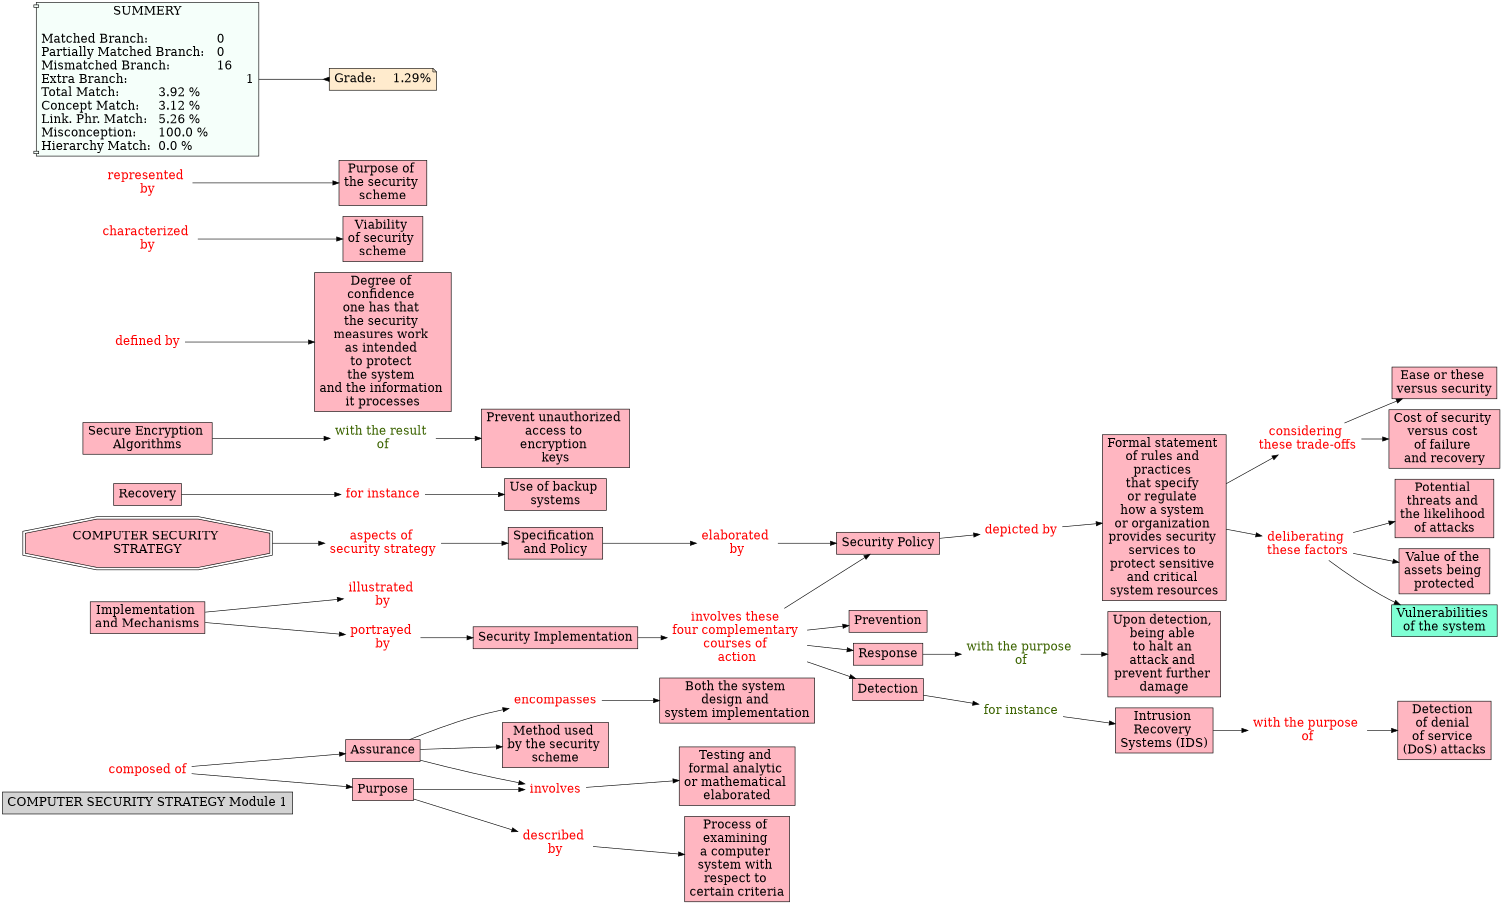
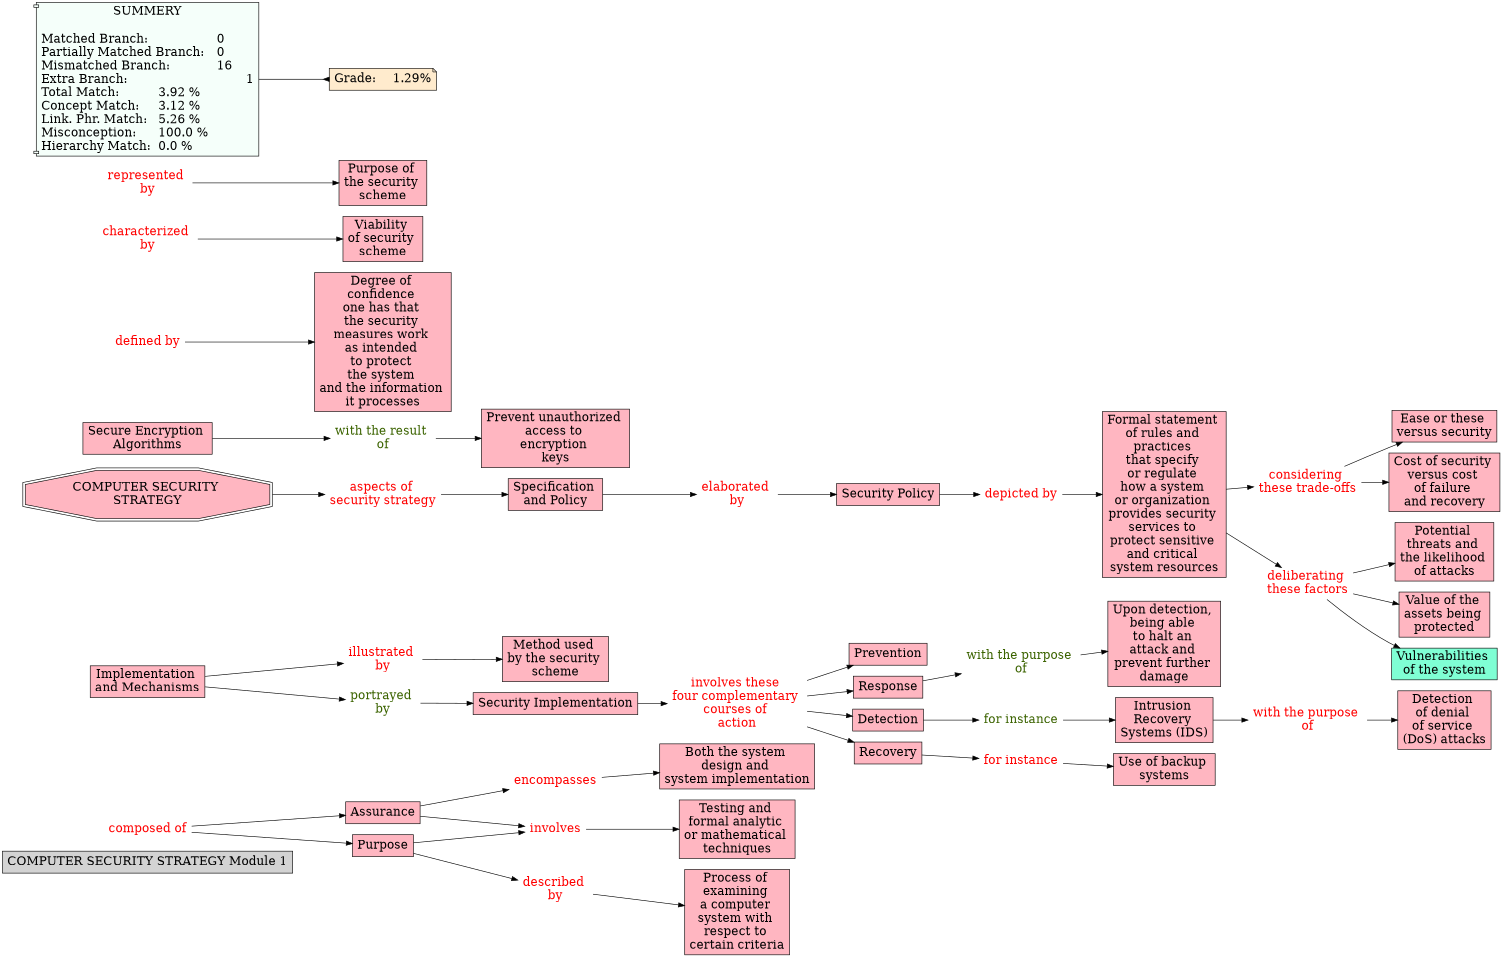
(824, 583) -> (828, 734)
(383, 638) -> (383, 703)
(458, 748) -> (459, 659)
(737, 776) -> (737, 829)
